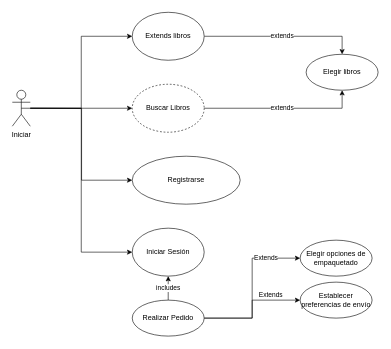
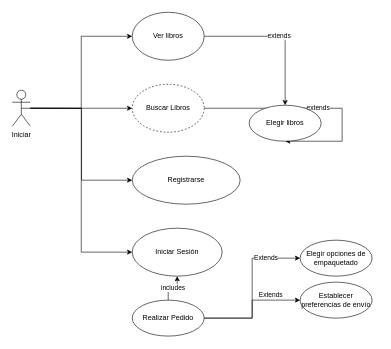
(168, 36) -> (168, 36)
(342, 72) -> (285, 123)
(168, 252) -> (177, 252)
